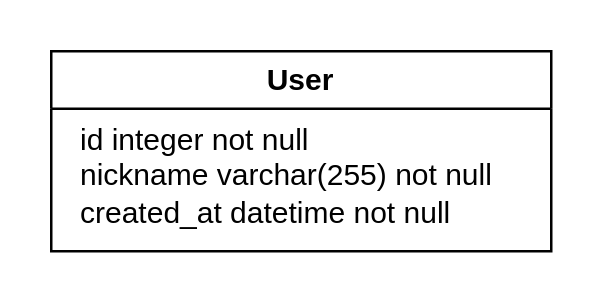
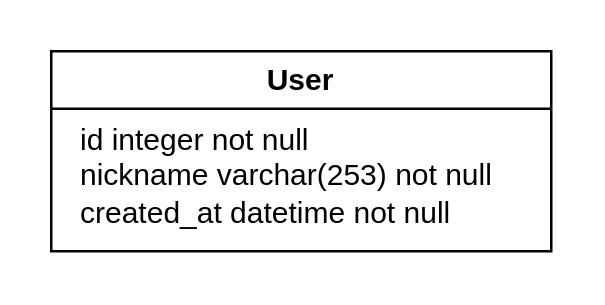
(310, 176) -> (310, 176)
